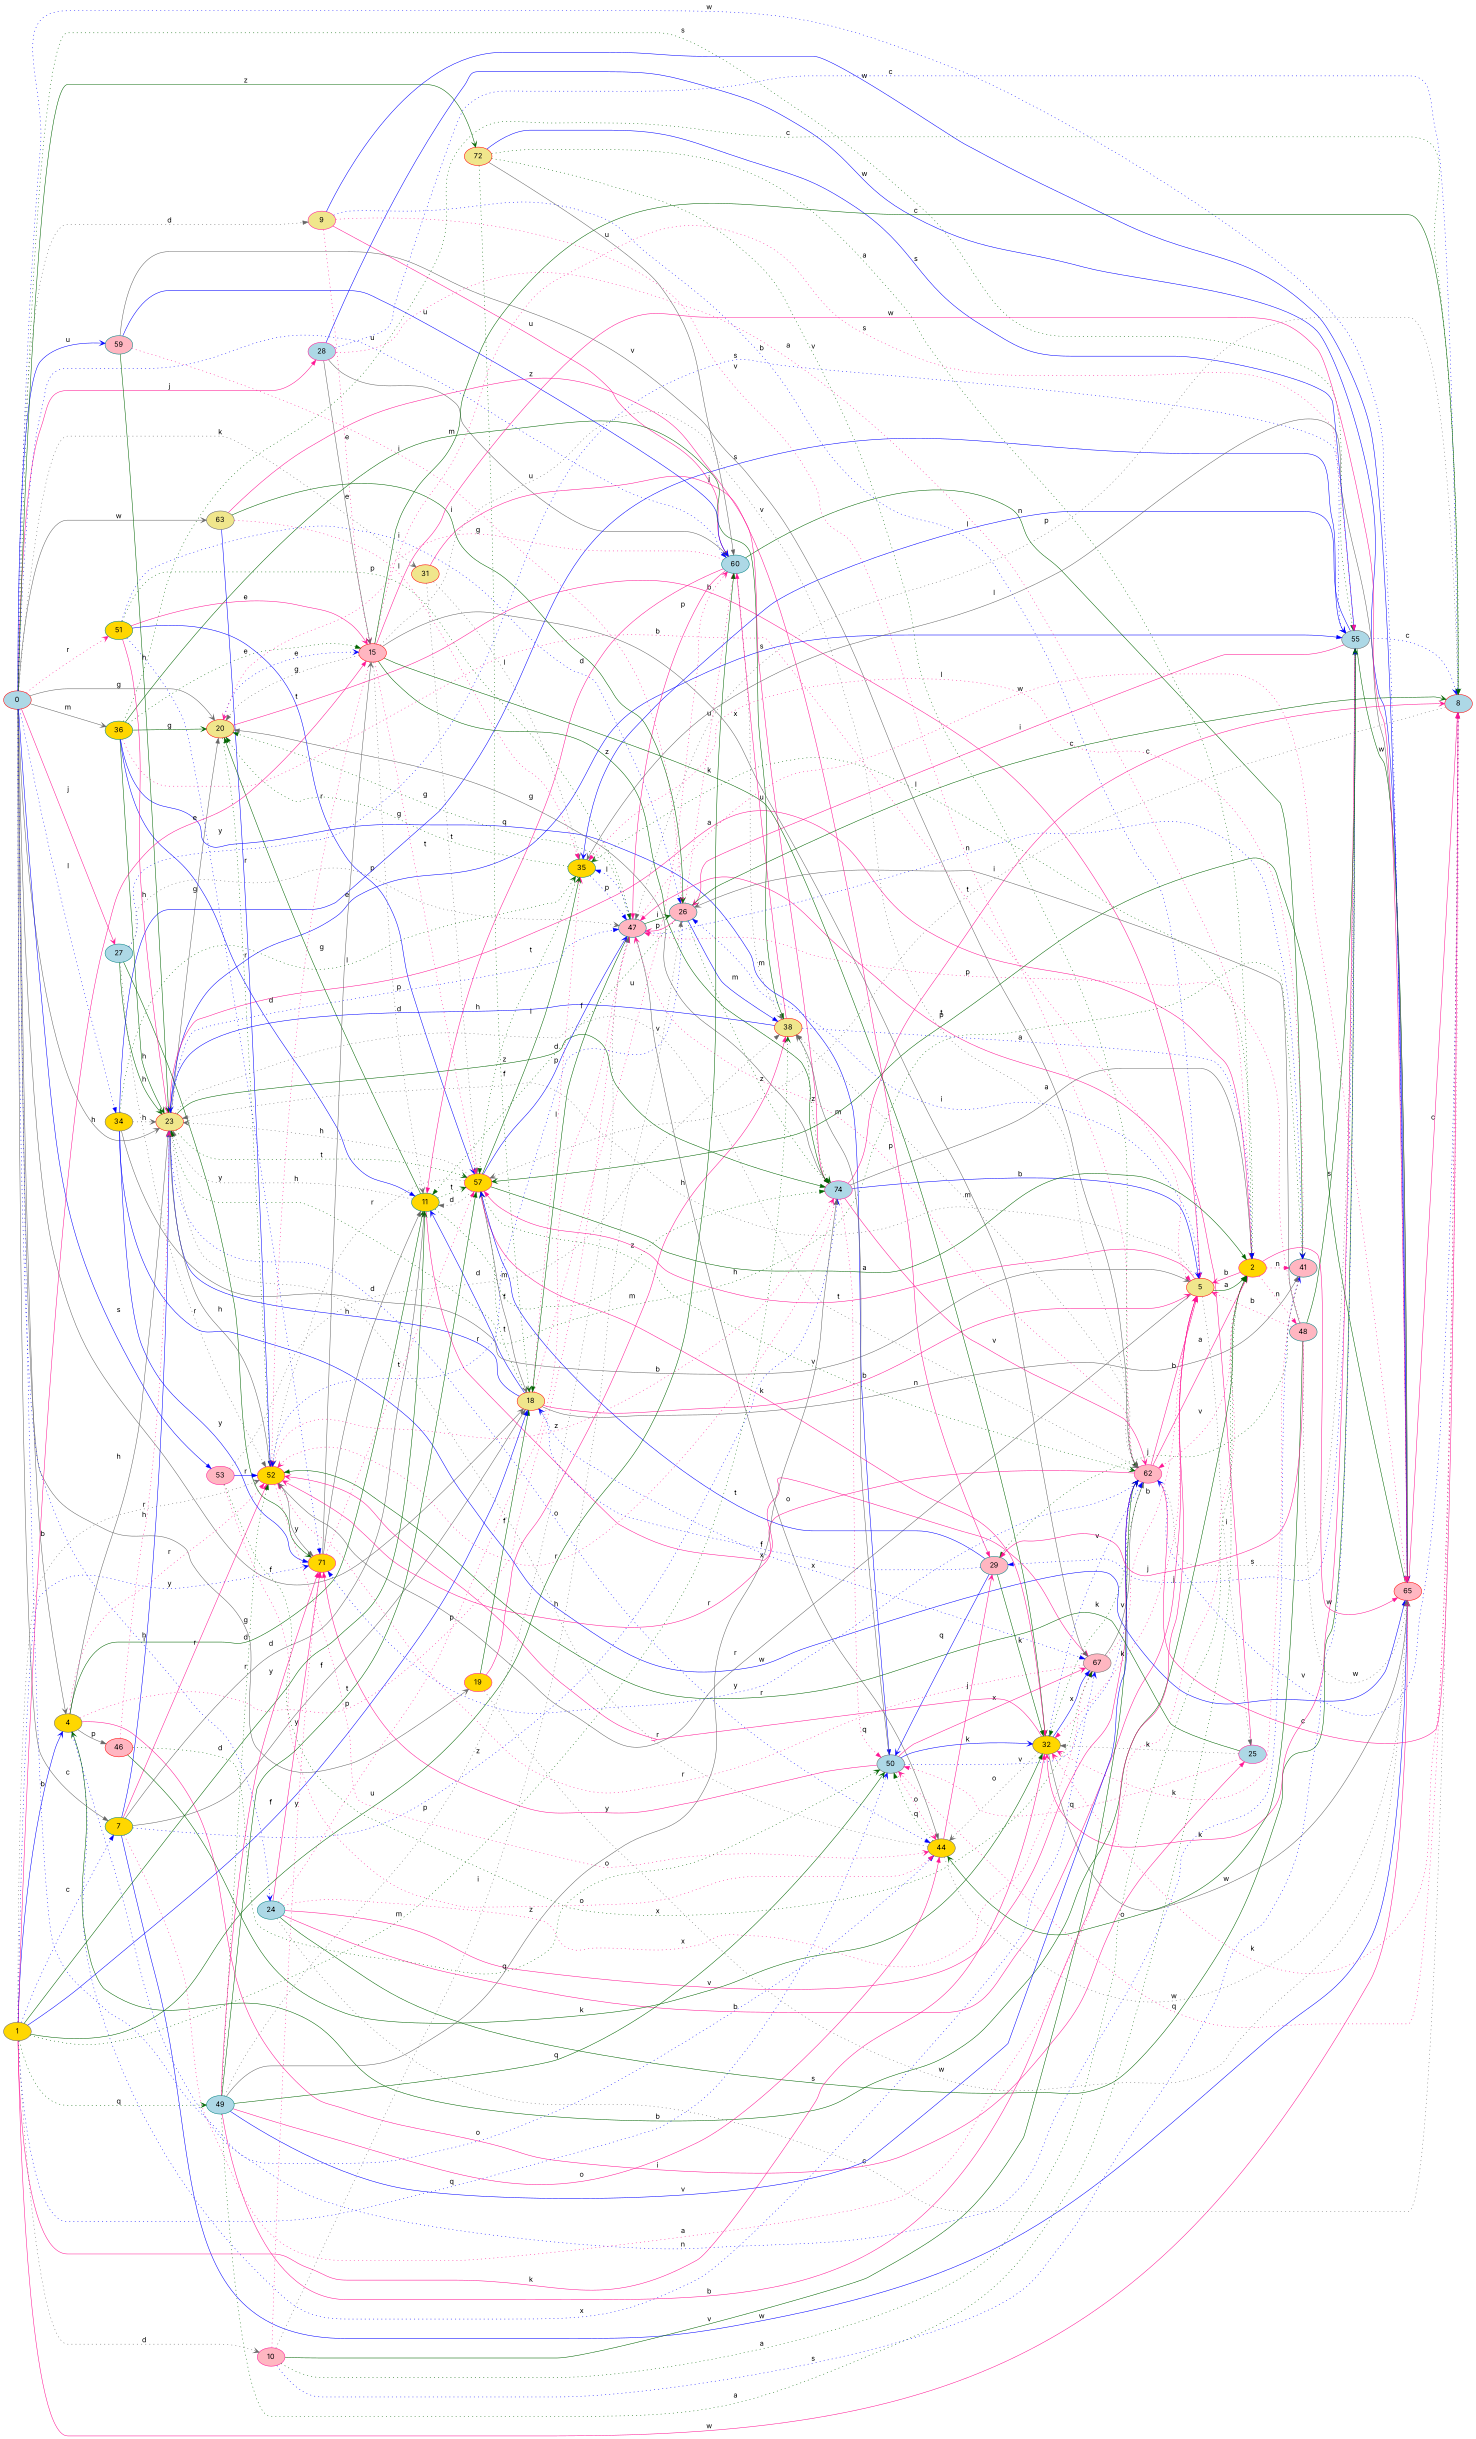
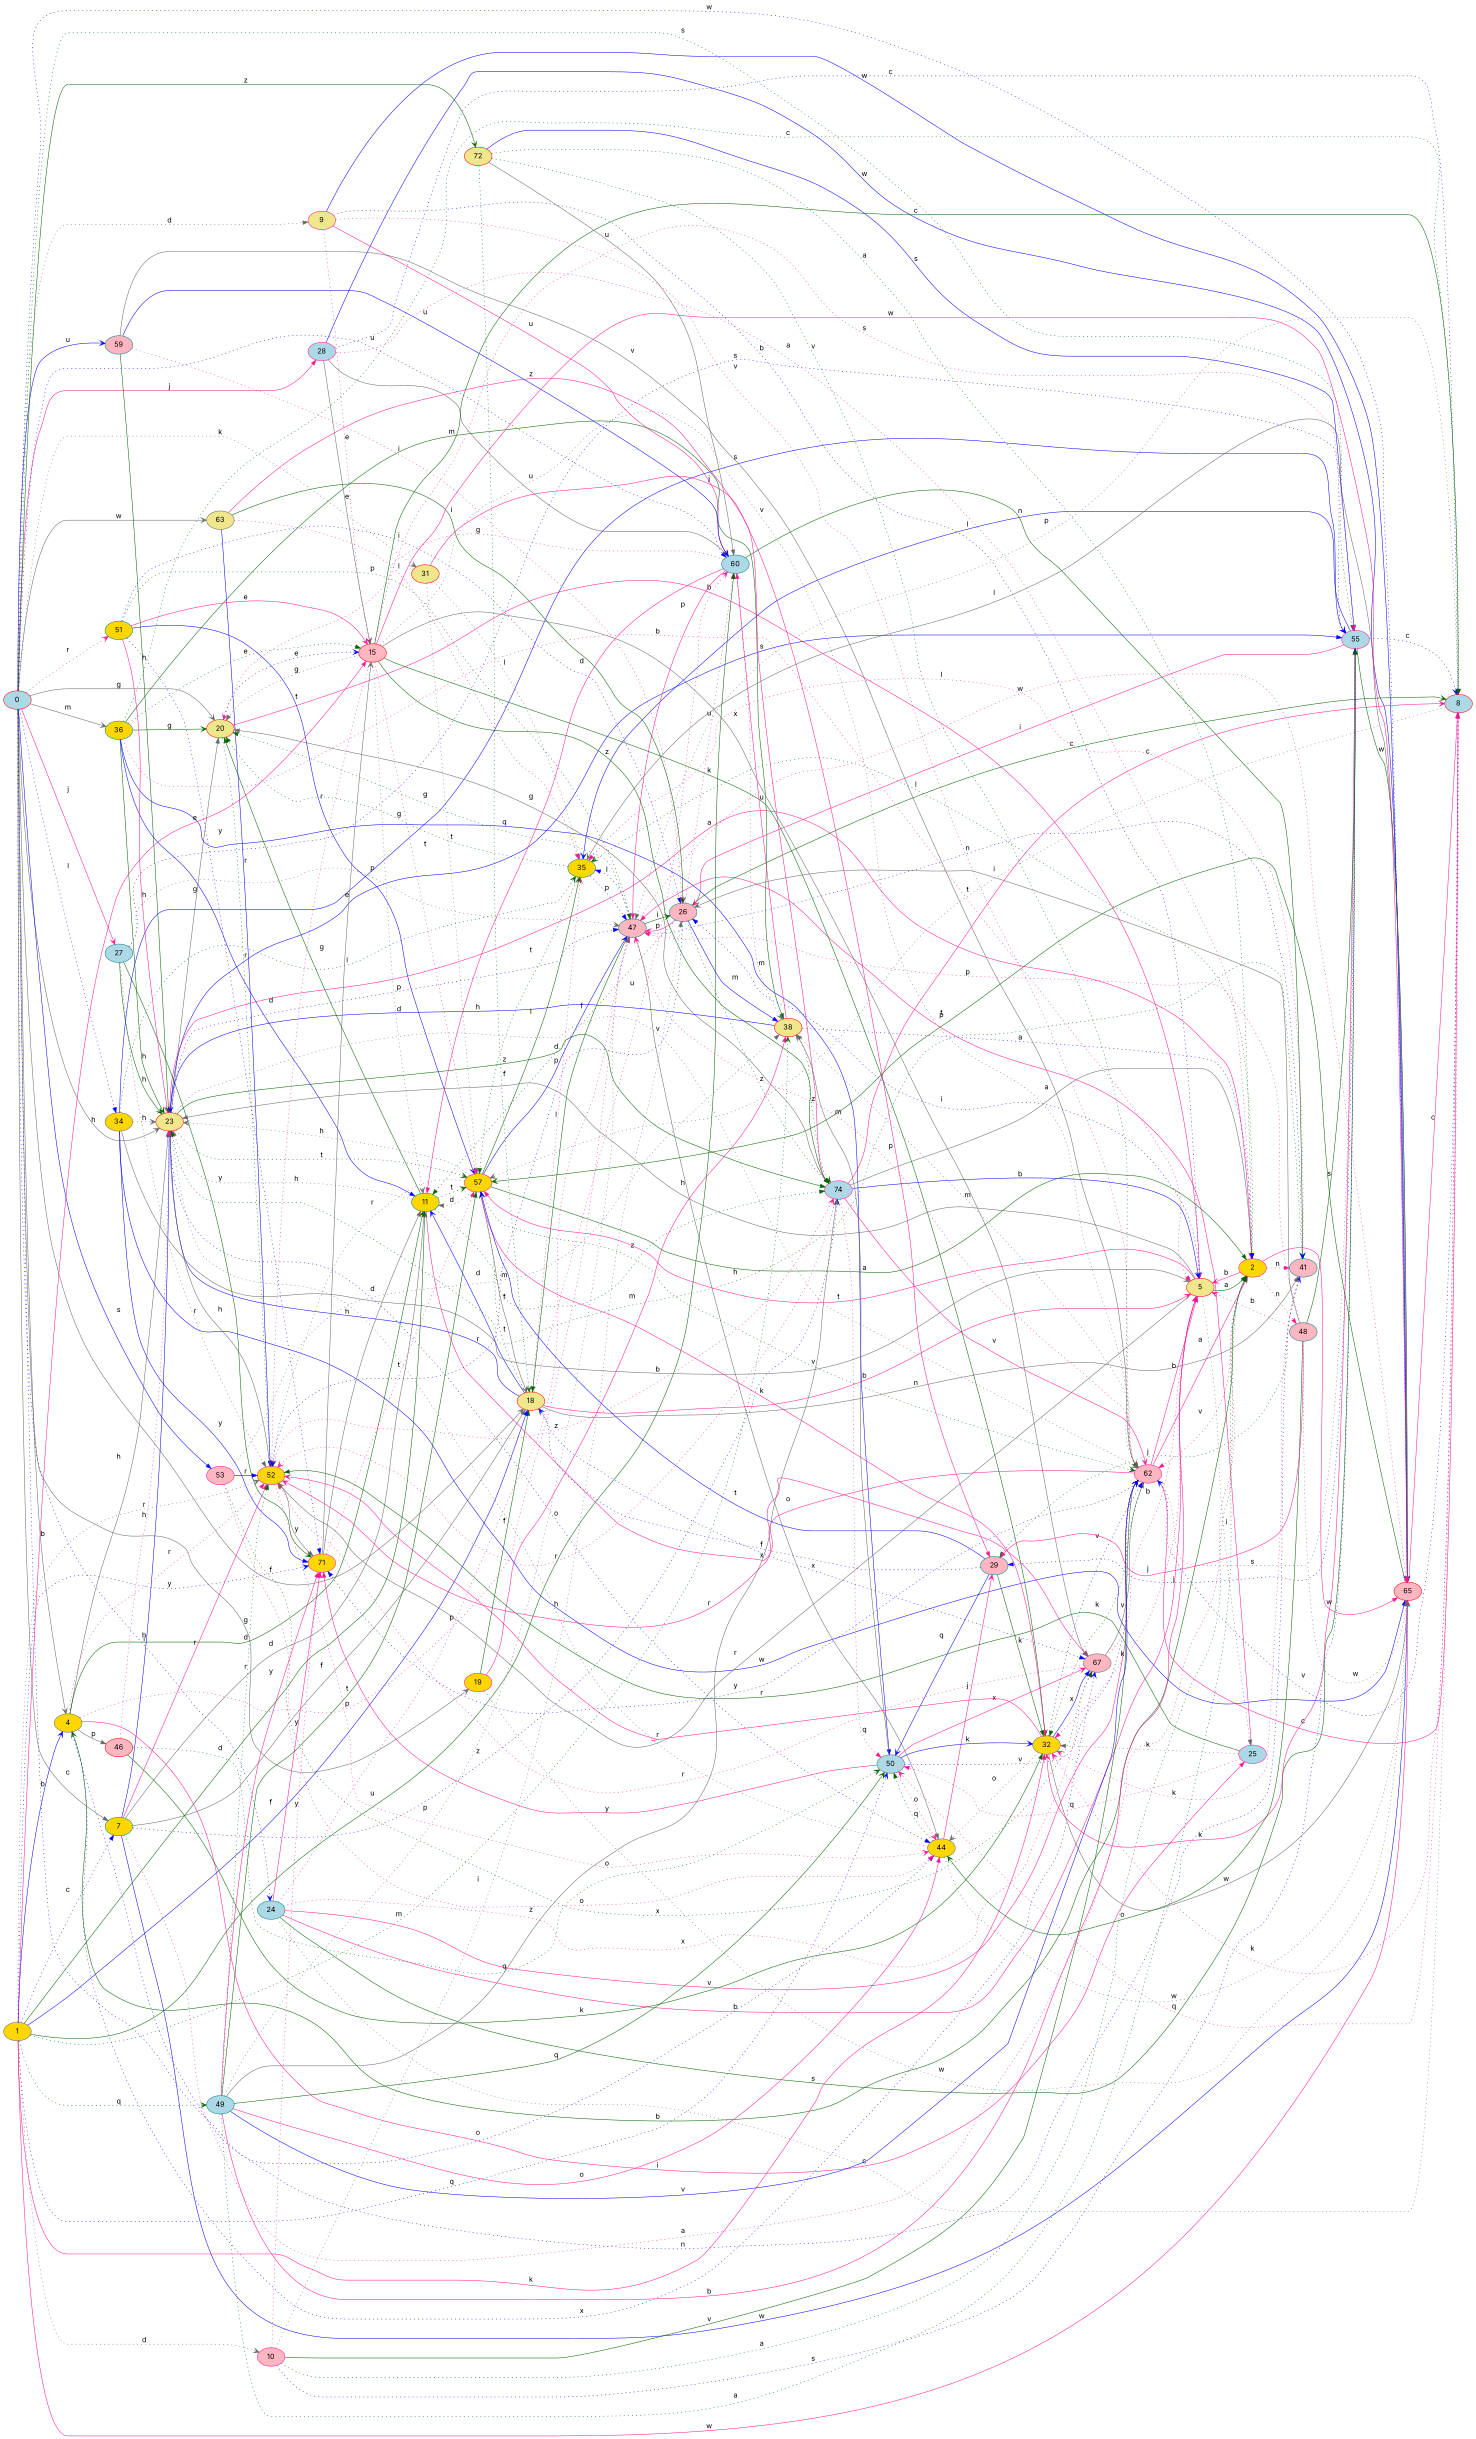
(1356, 640) -> (1356, 640)
(686, 1197) -> (686, 1197)
